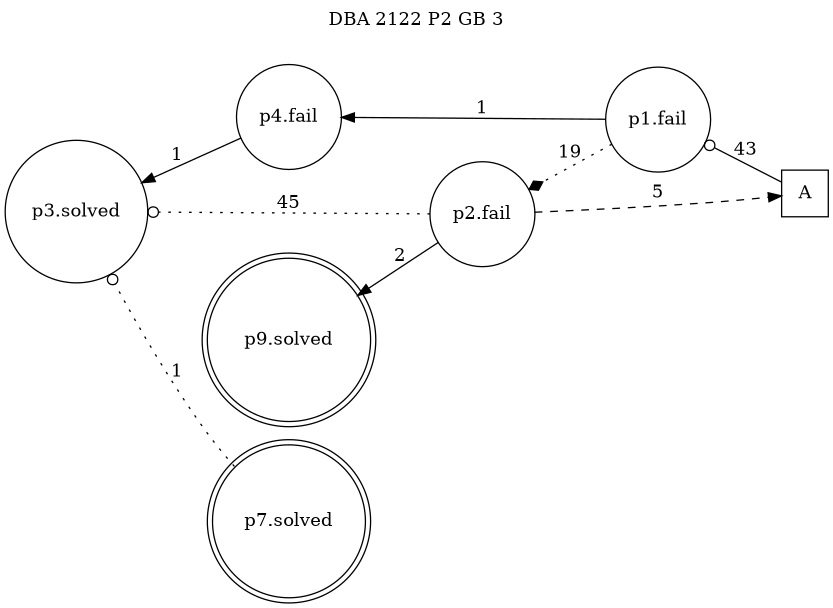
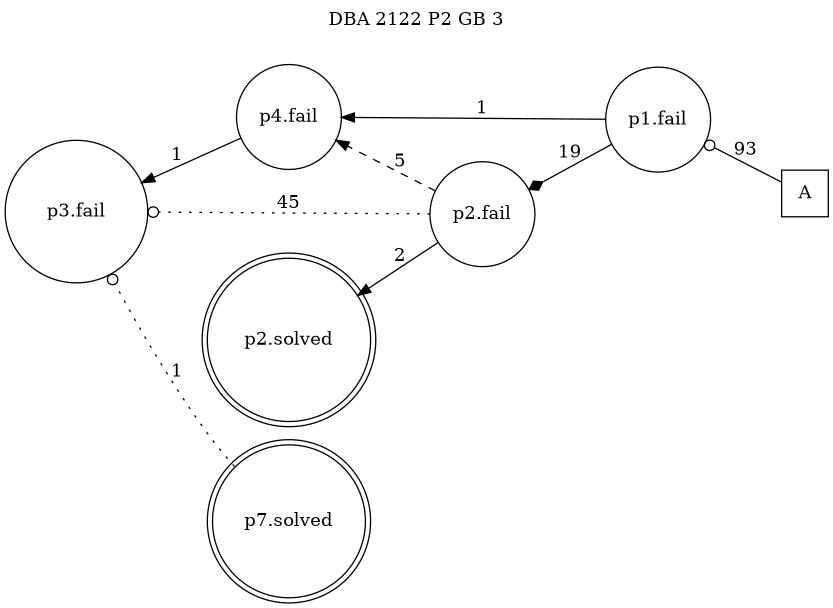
(746, 150) -> (746, 150)
(578, 163) -> (578, 163)
(652, 206) -> (392, 169)
(76, 212) -> (76, 212)
(289, 340) -> (289, 340)
